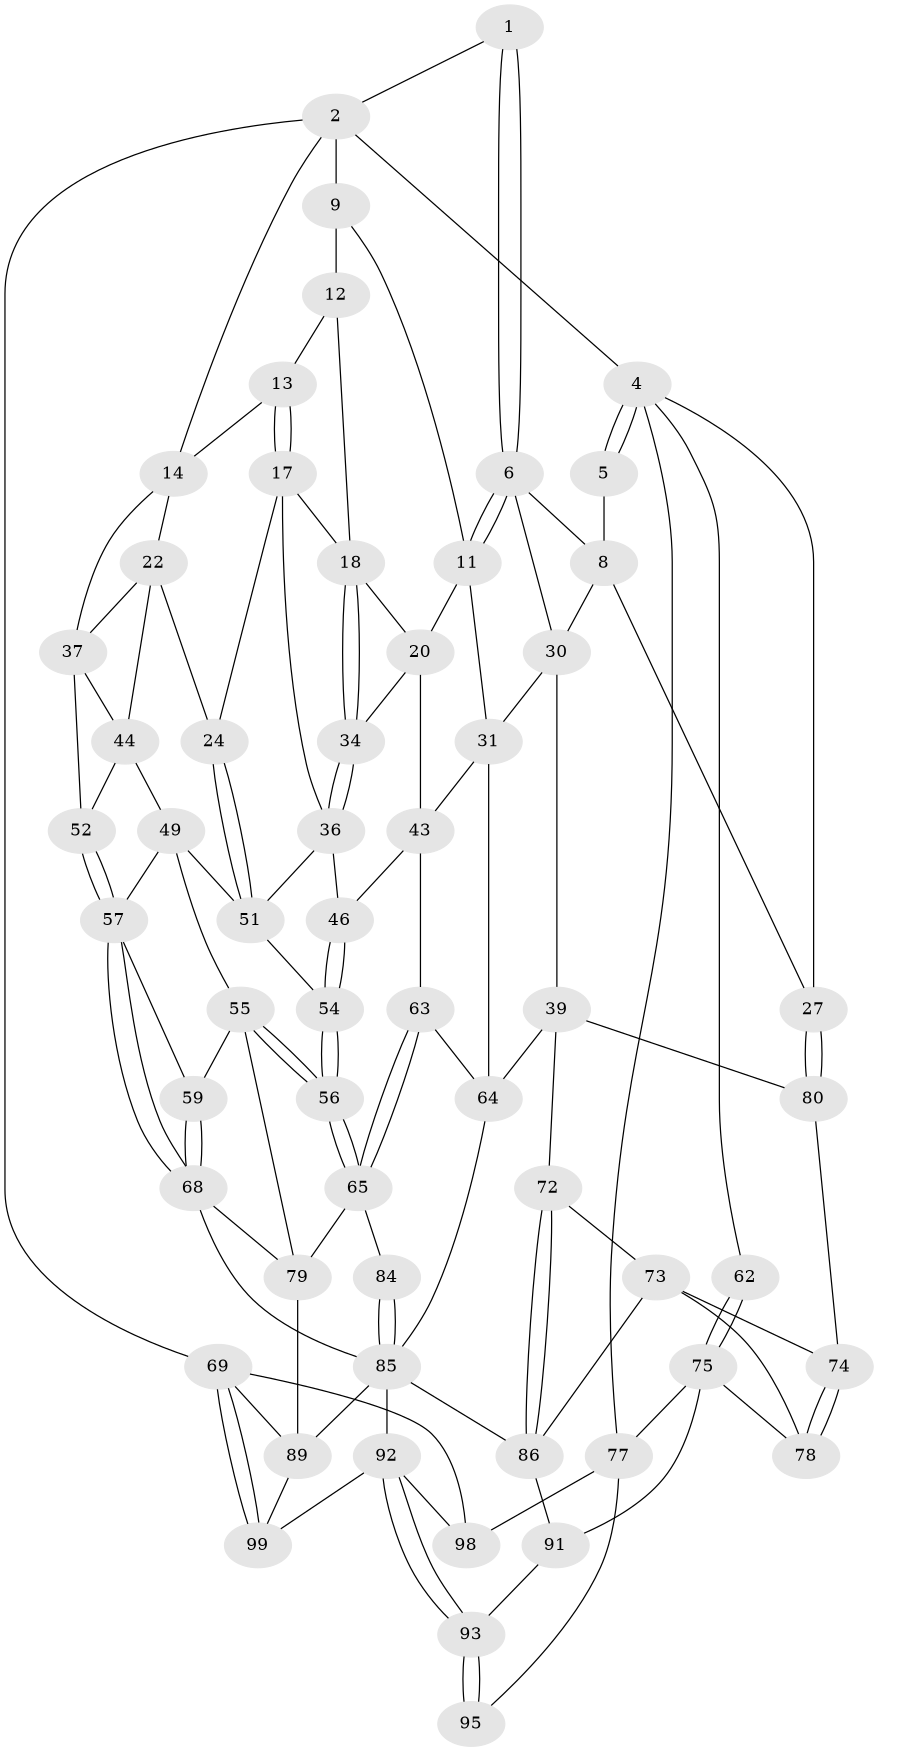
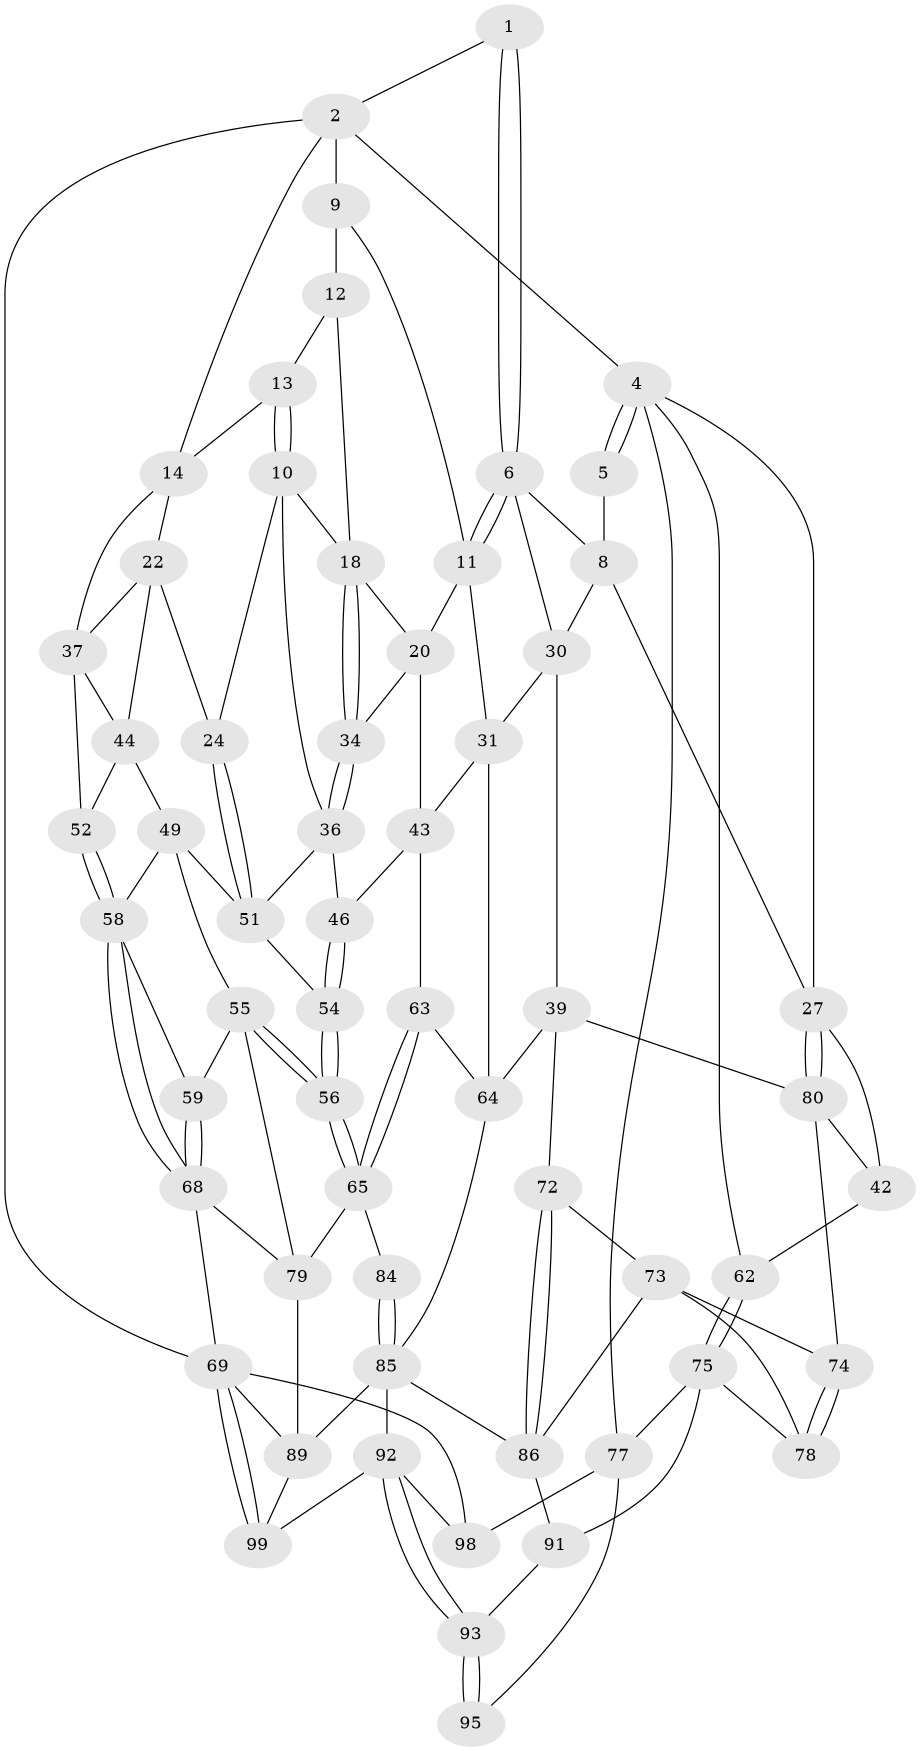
(283, 474) -> (283, 474)
(114, 920) -> (114, 920)
none -> (882, 1188)
(258, 1304) -> (206, 1277)
